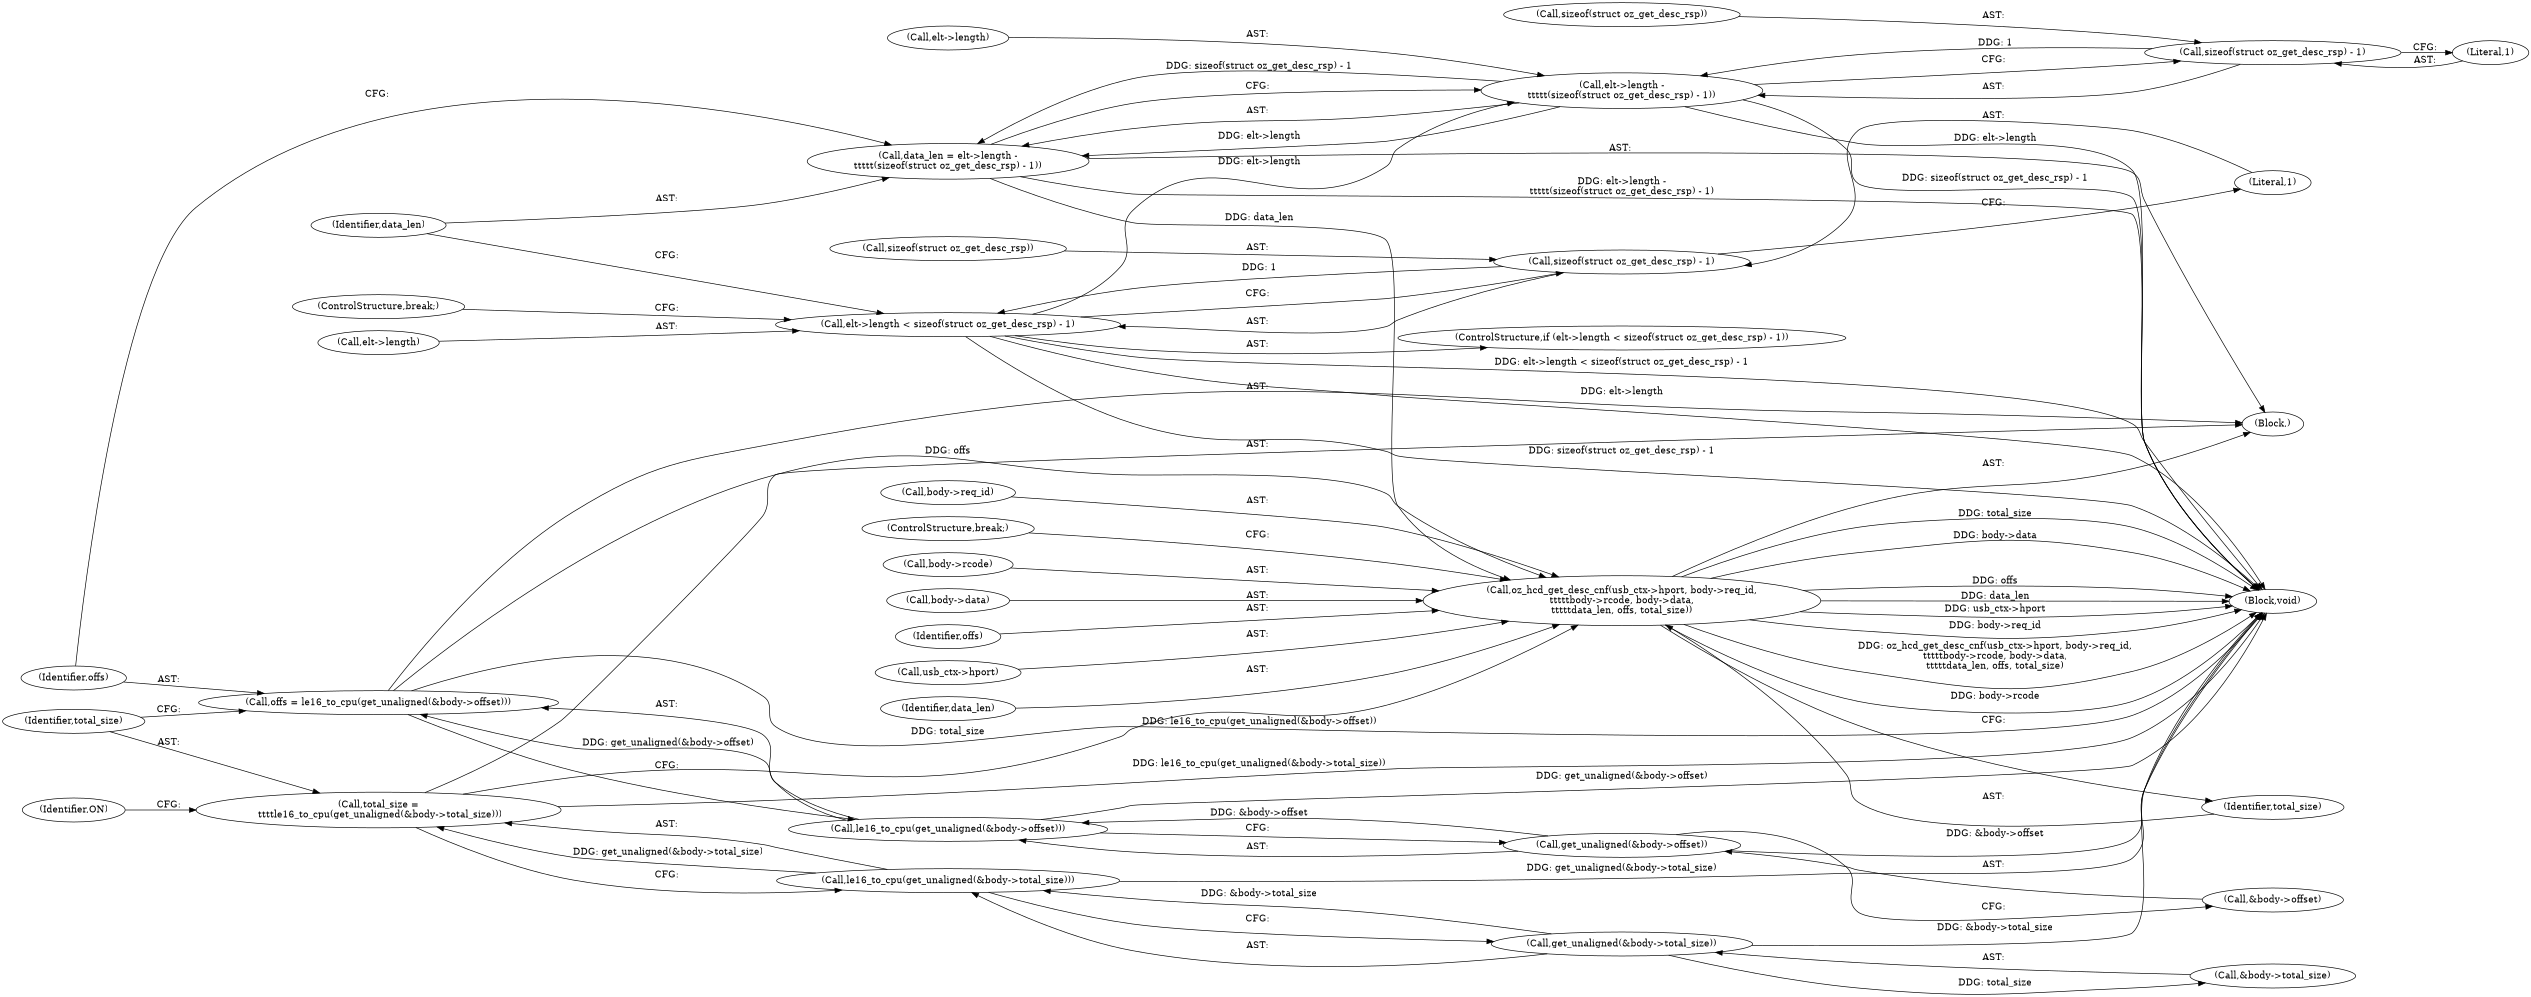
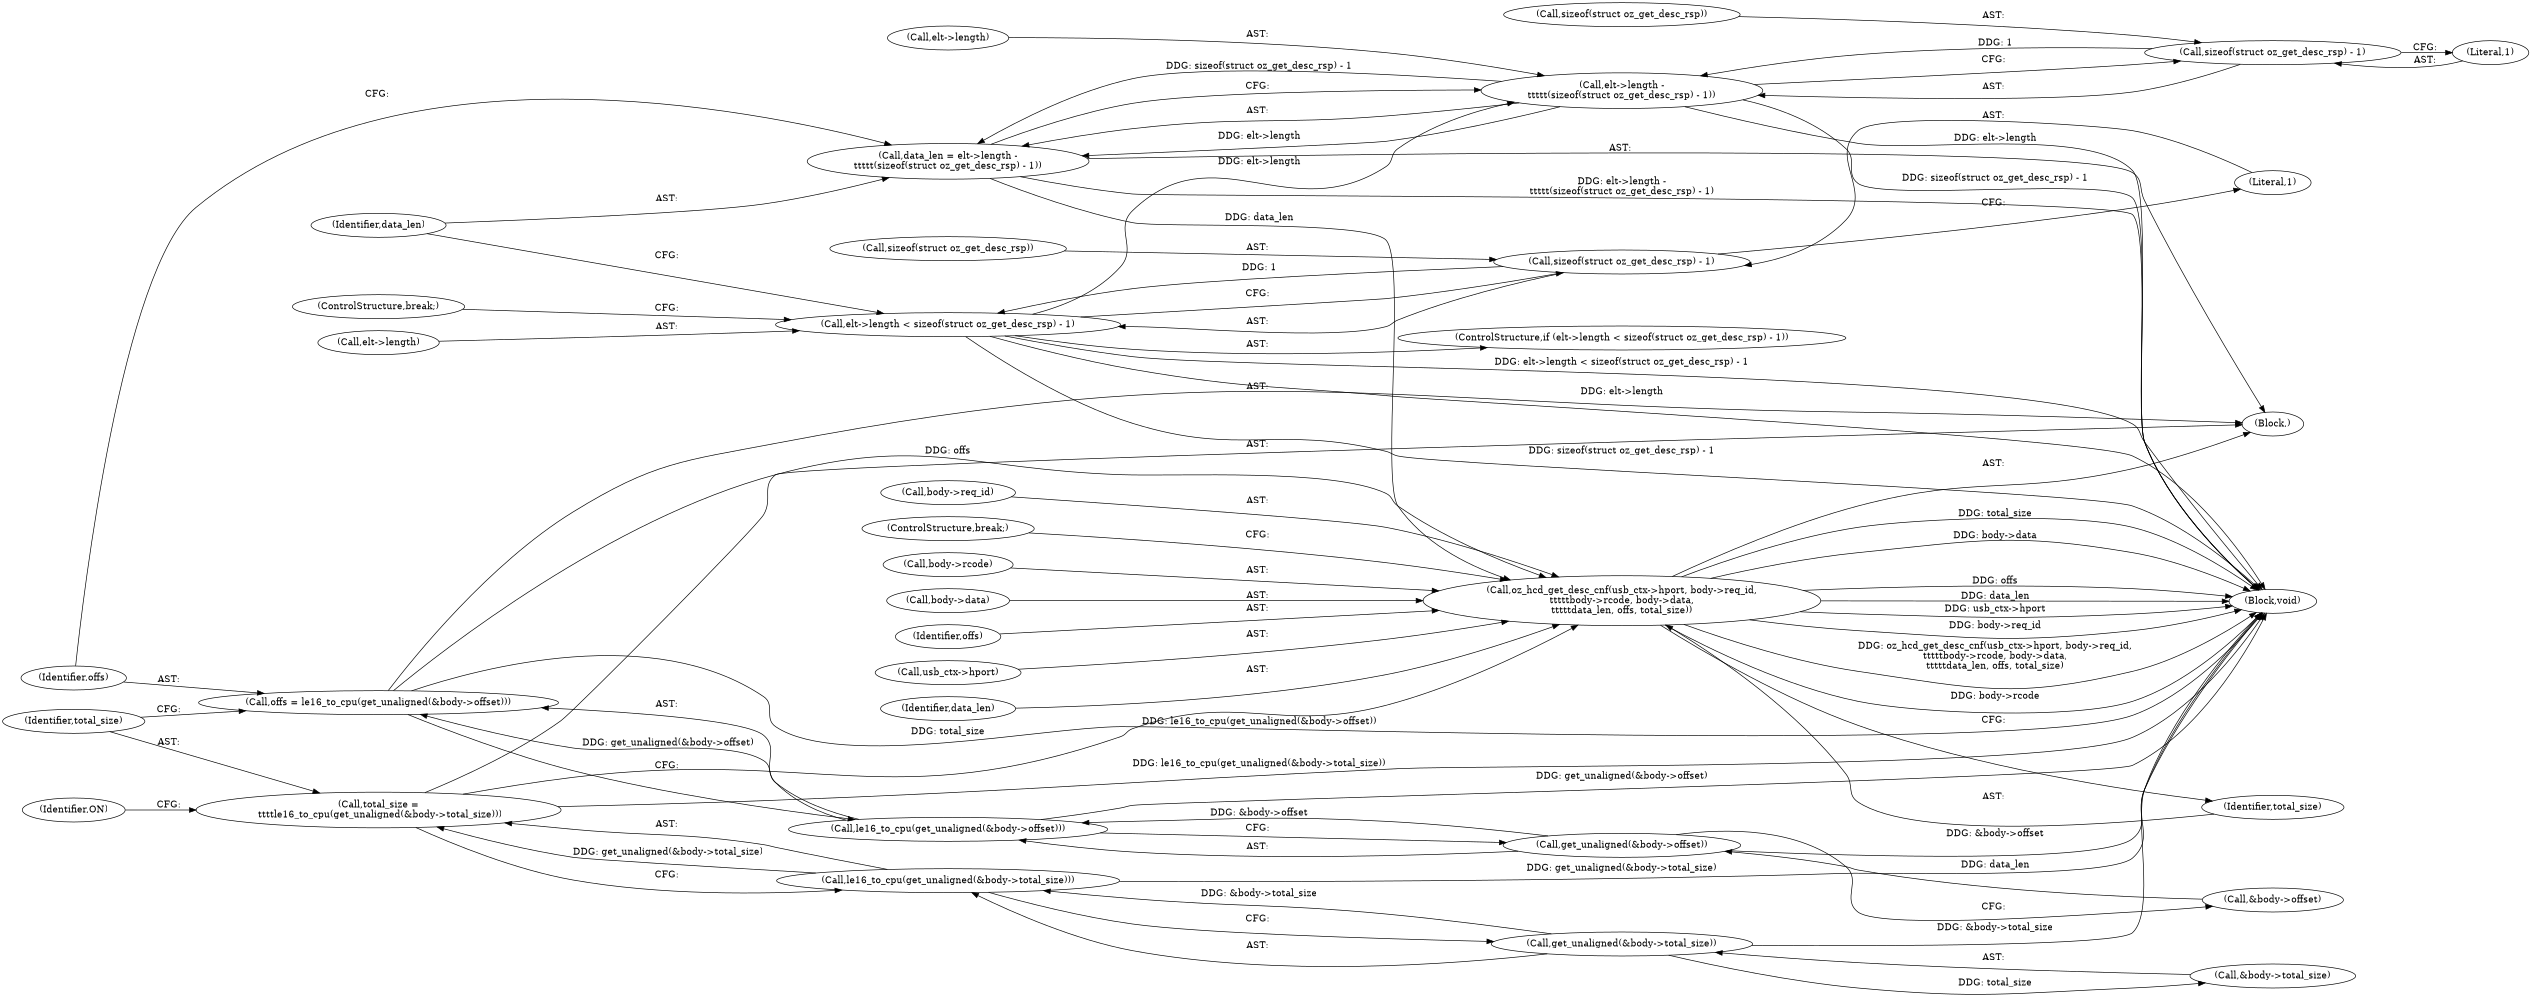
(1995, 865) -> (1995, 865)
